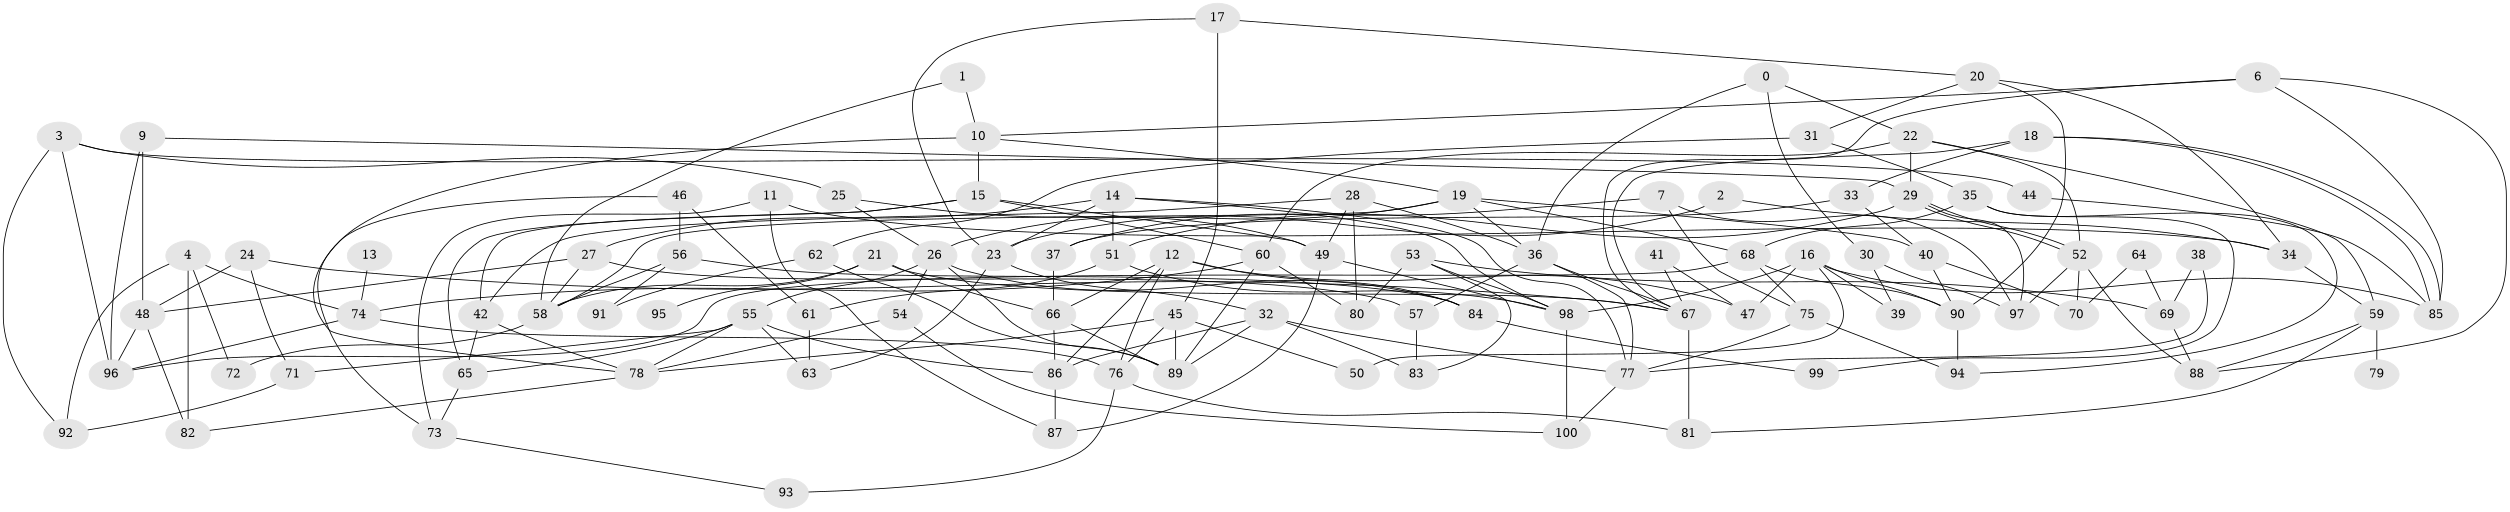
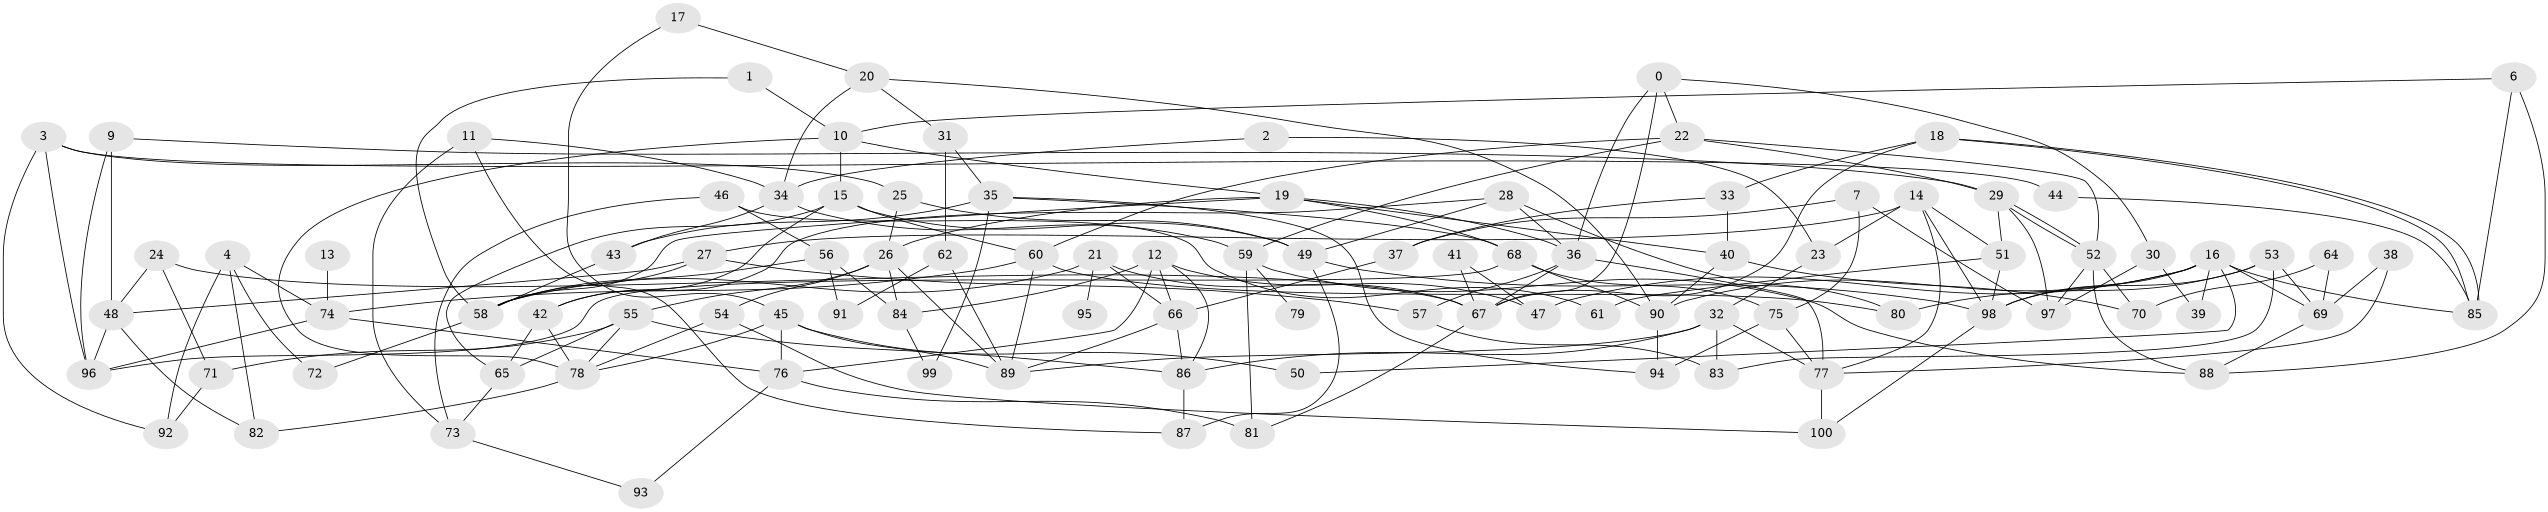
(960, 46) -> none
(1862, 136) -> (1624, 232)
none -> (614, 256)
none -> (2267, 285)
(809, 375) -> none
